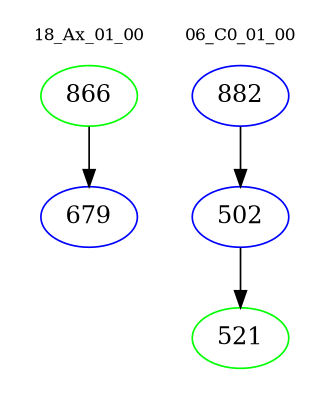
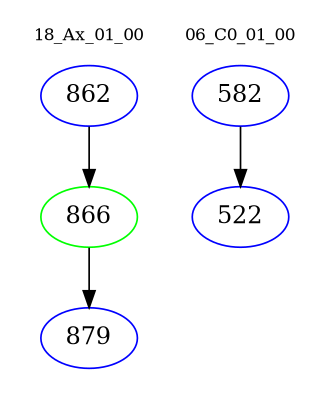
none -> (89, 96)
(241, 96) -> (241, 96)
(89, 217) -> (89, 338)
(241, 217) -> (241, 217)
(241, 338) -> none
